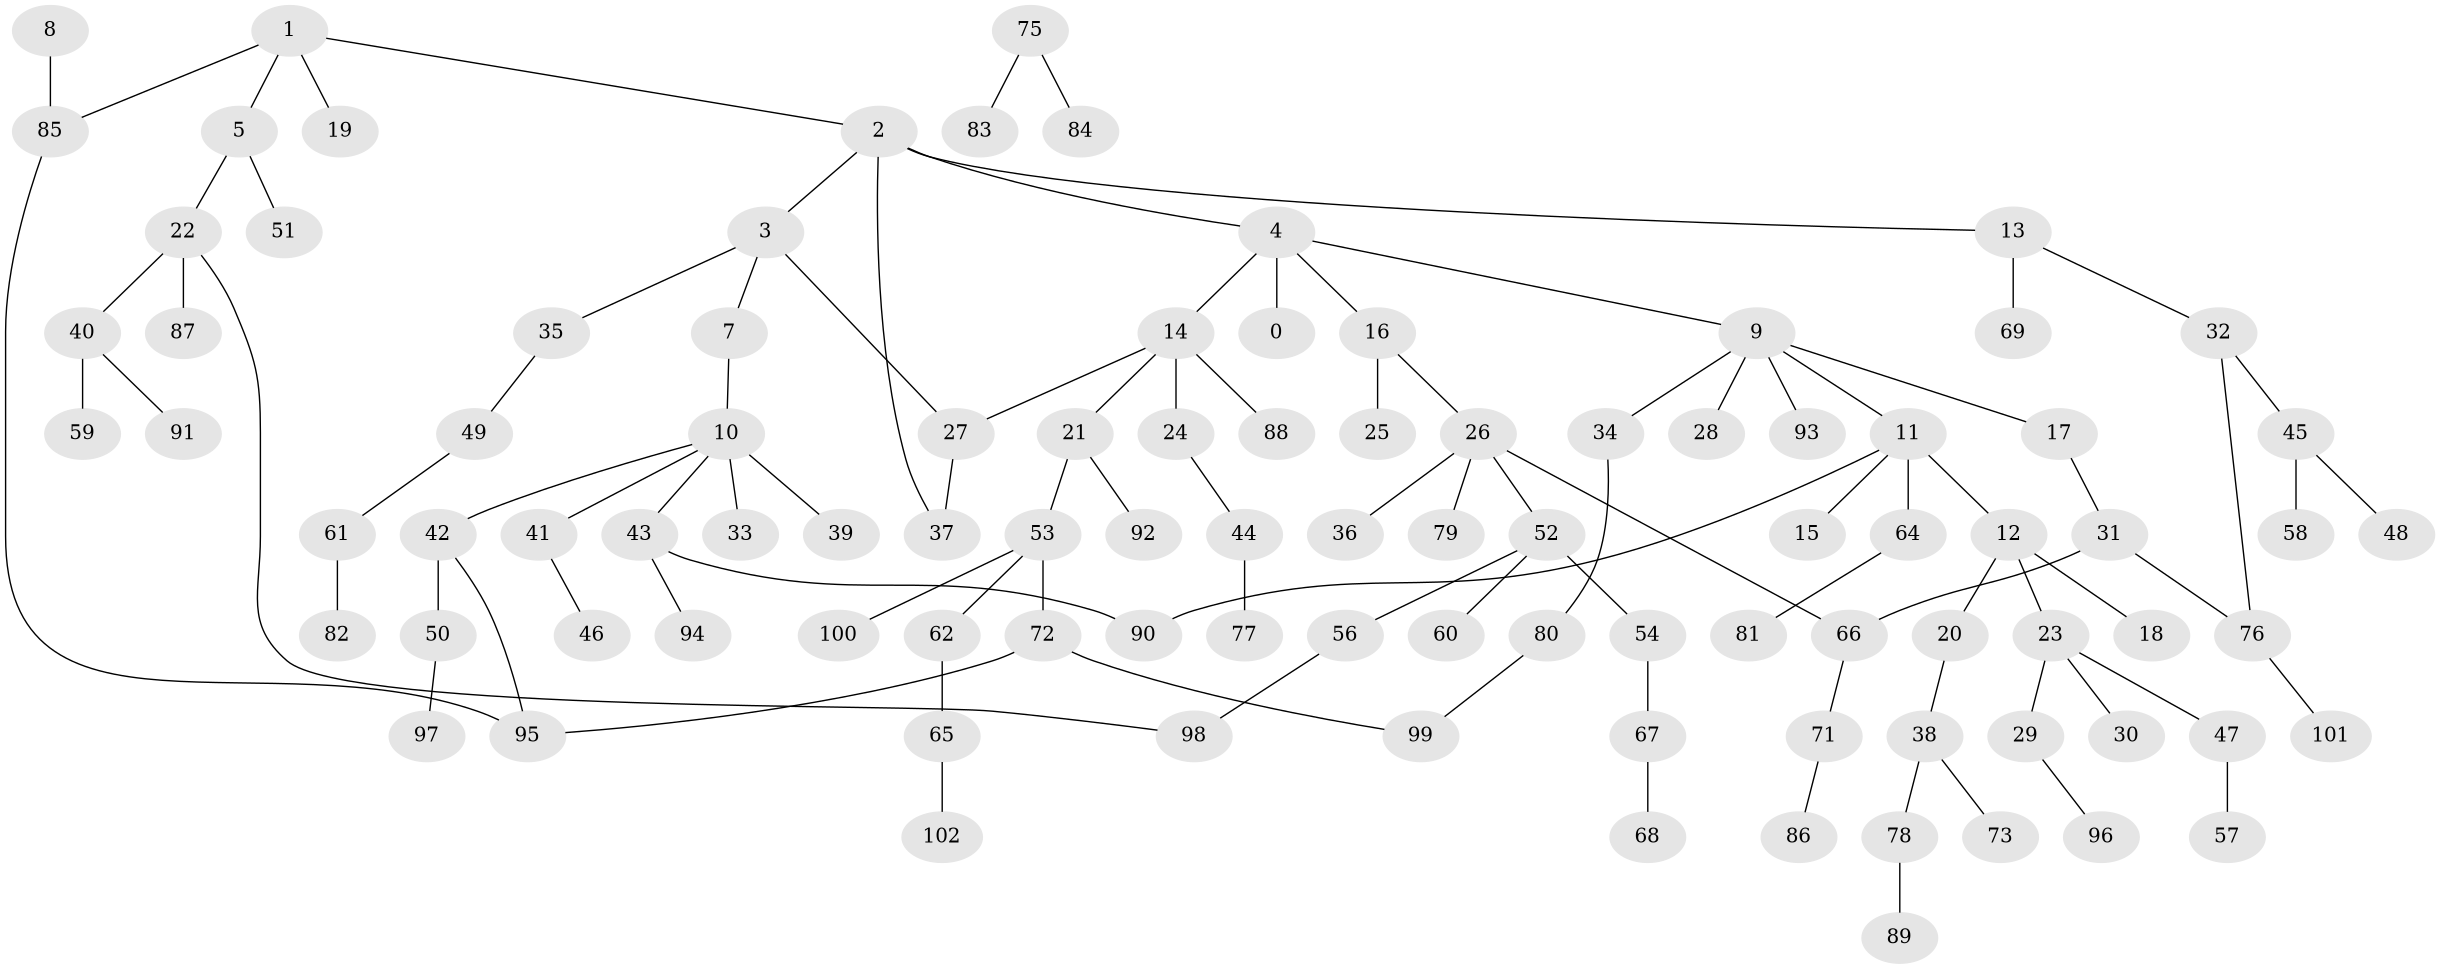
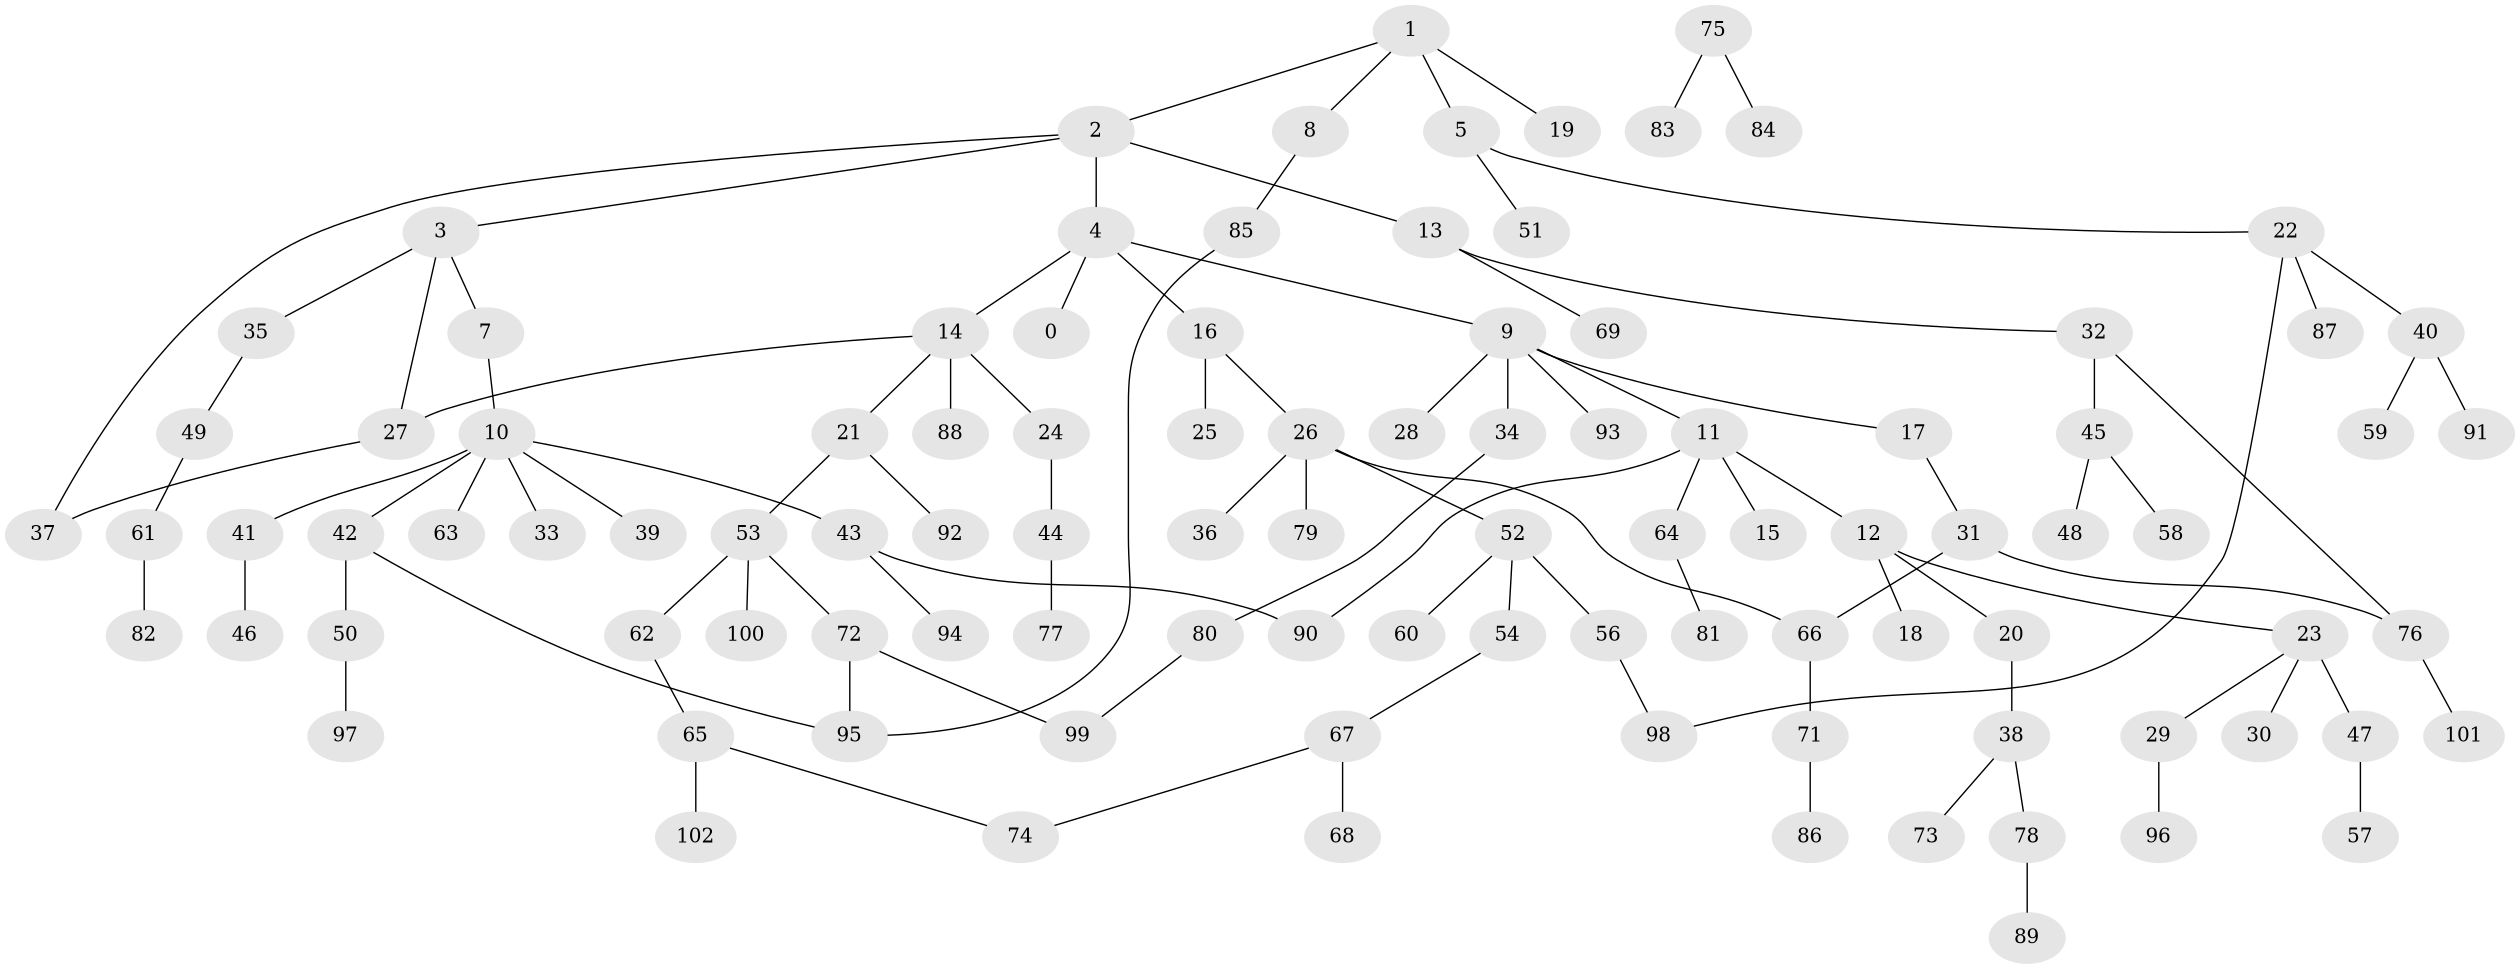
(170, 81) -> (1361, 81)
none -> (447, 535)
none -> (1021, 837)
